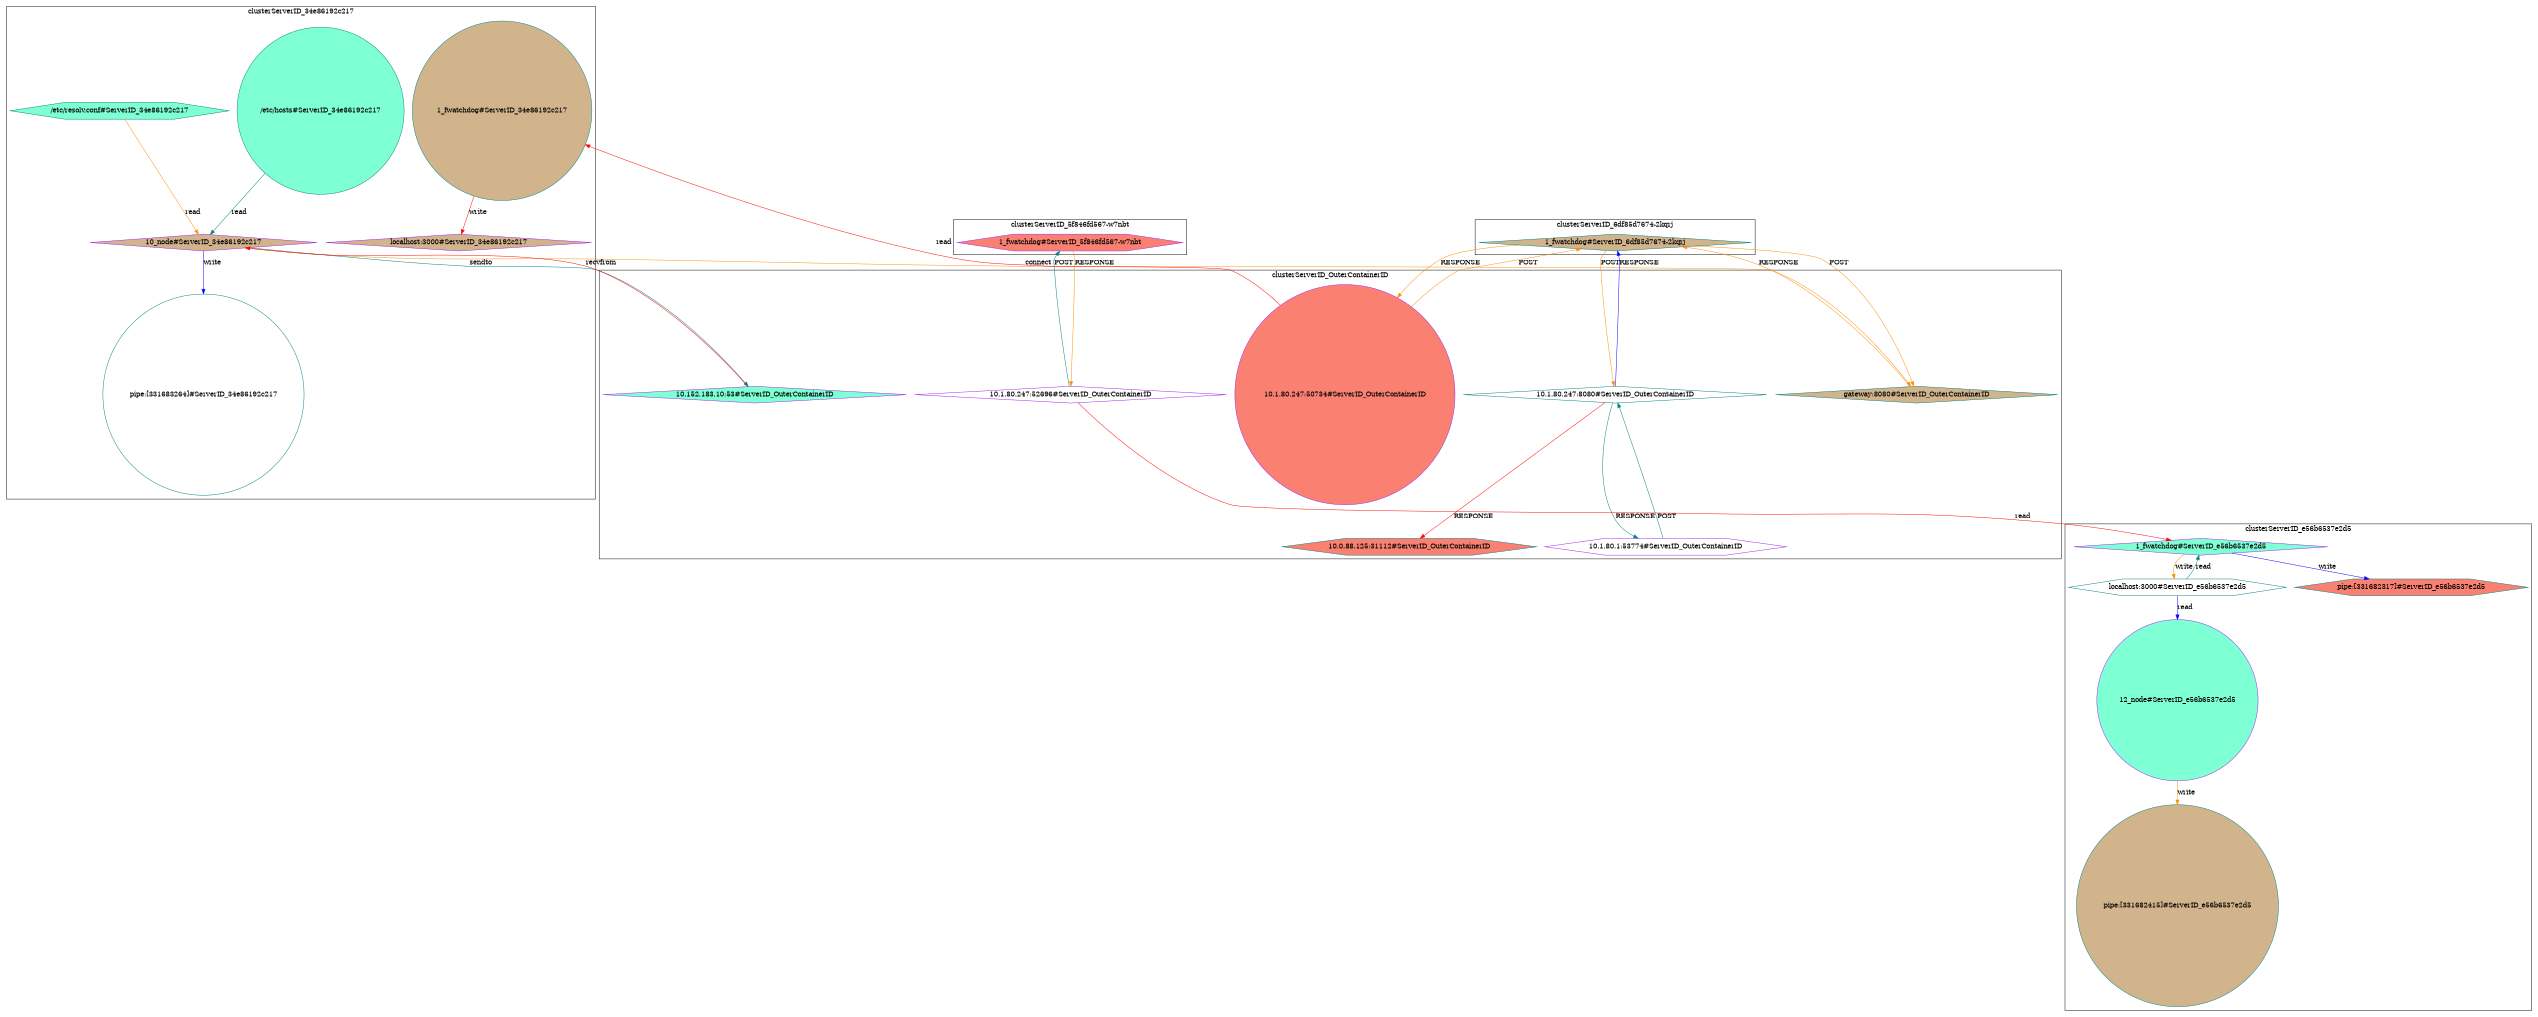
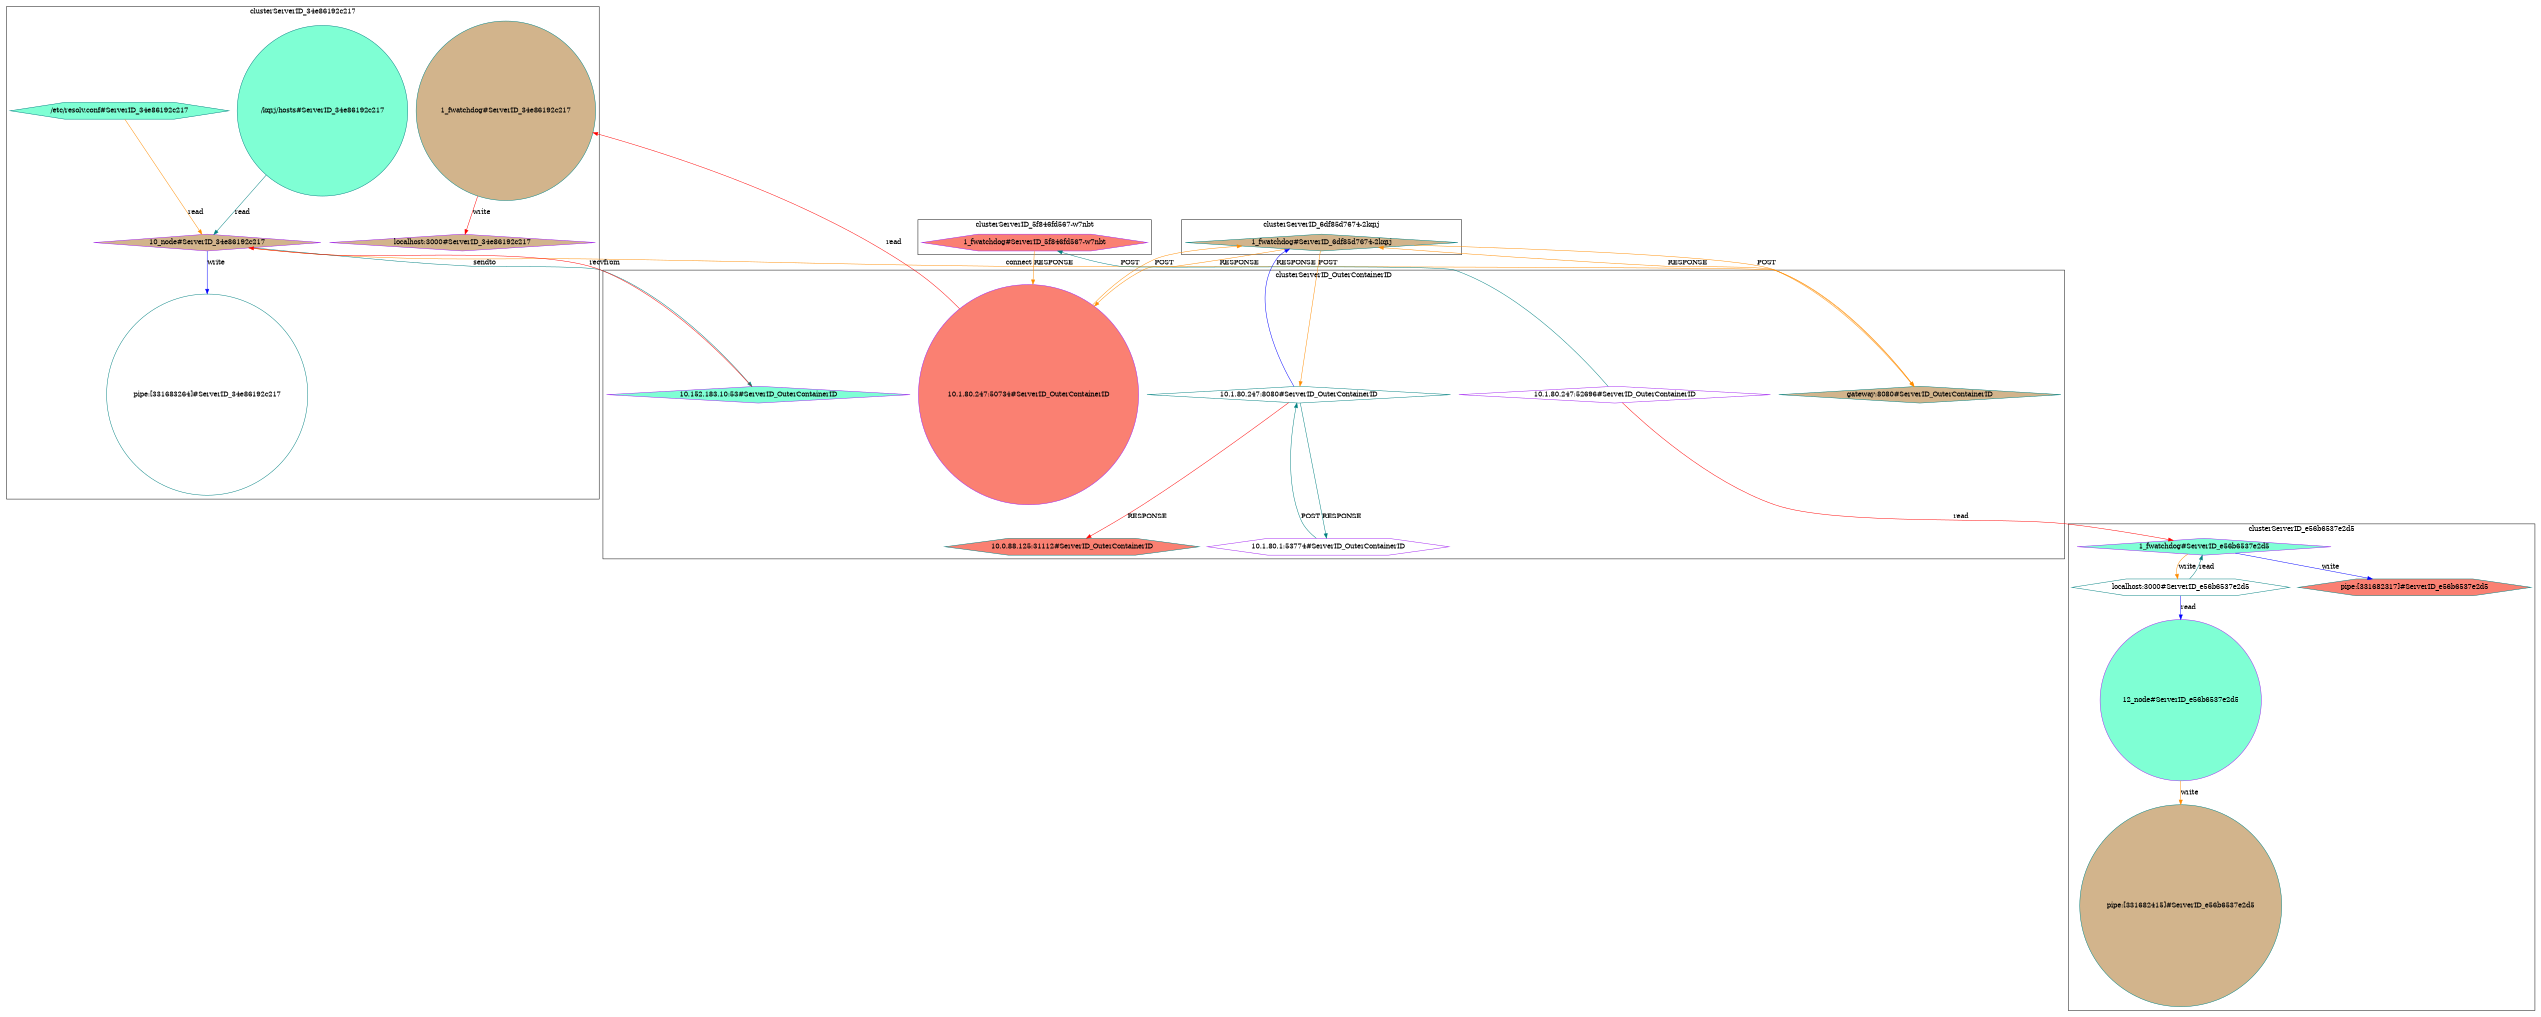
(321, 111) -> (322, 111)
(1074, 316) -> (1034, 263)
